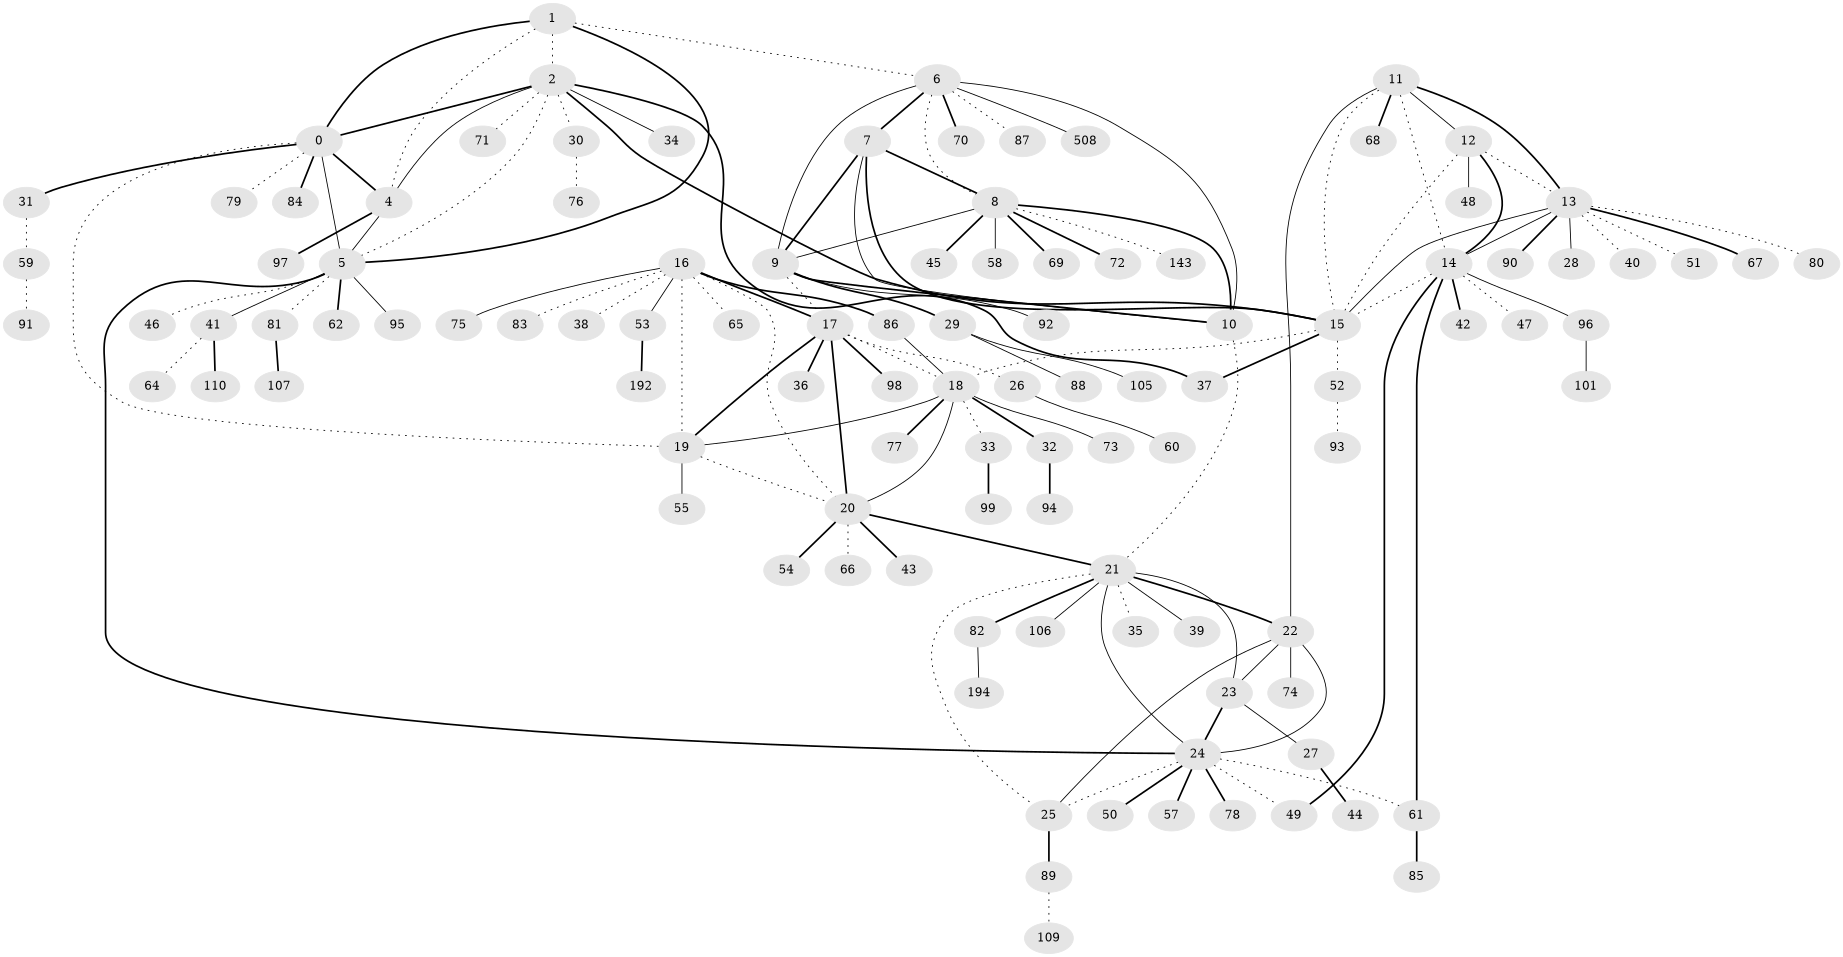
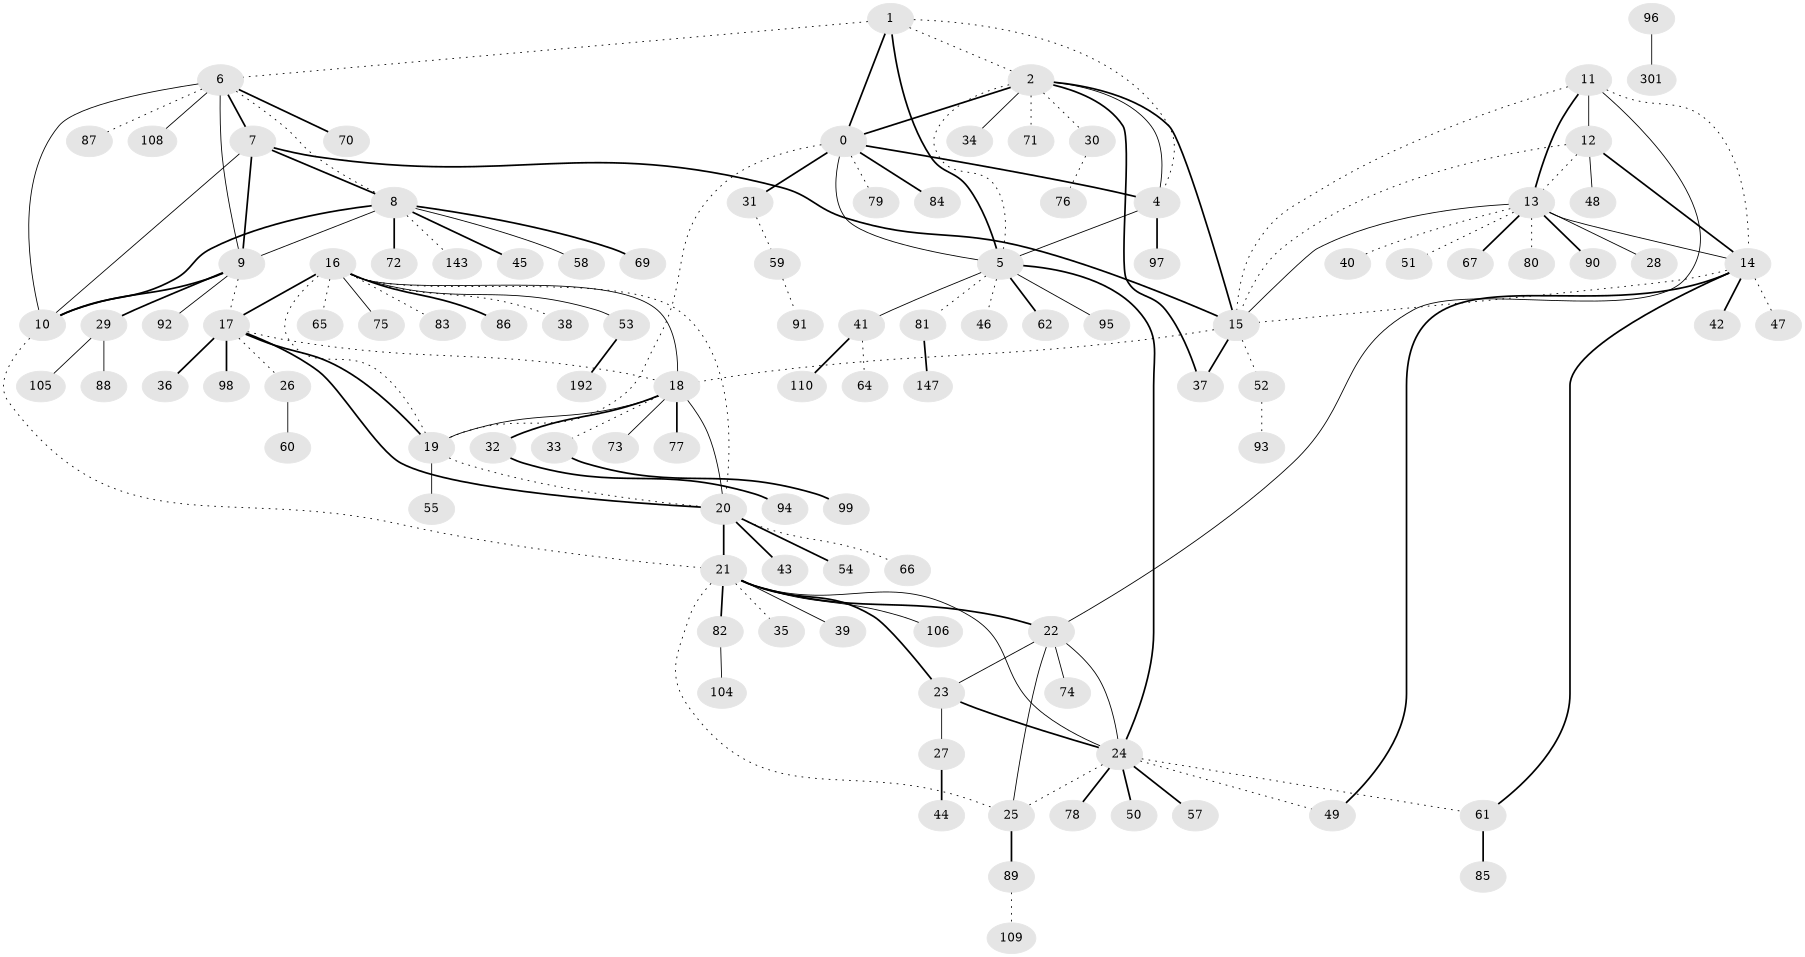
(1086, 141) -> (152, 141)
(1373, 141) -> none
(1518, 295) -> none
(916, 349) -> (538, 286)
(279, 387) -> (928, 387)
(1586, 387) -> (1652, 80)
(1223, 610) -> (870, 615)
(979, 693) -> (722, 693)
